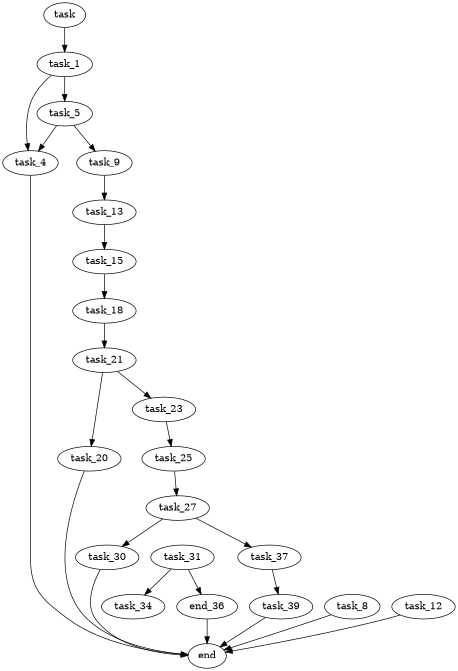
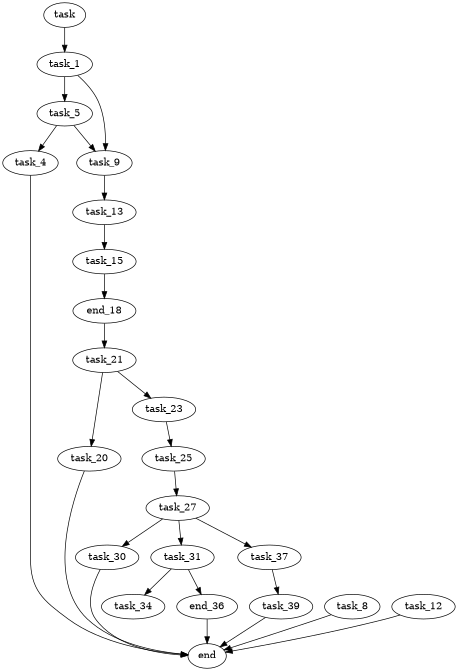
(30, 106) -> (100, 106)
(104, 311) -> (104, 311)
none -> (180, 529)
